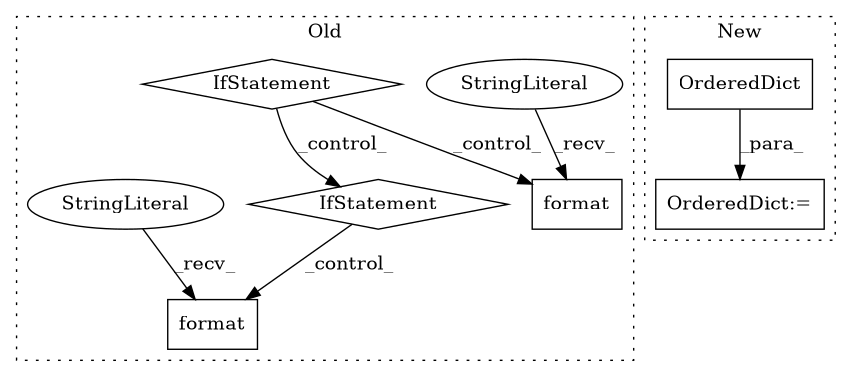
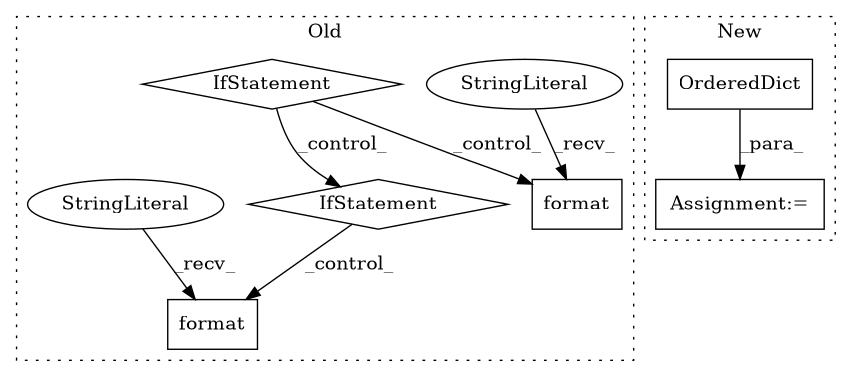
(740, 204) -> (740, 204)
